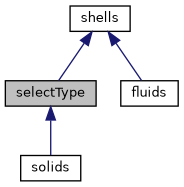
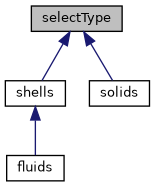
(71, 62) -> (53, 62)
